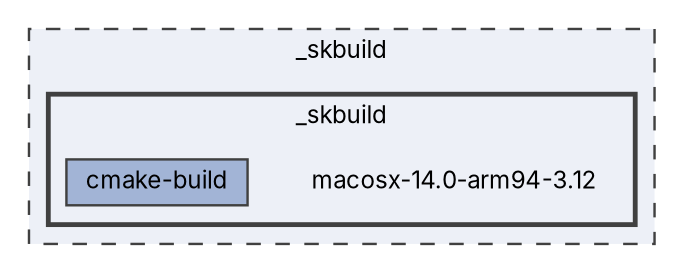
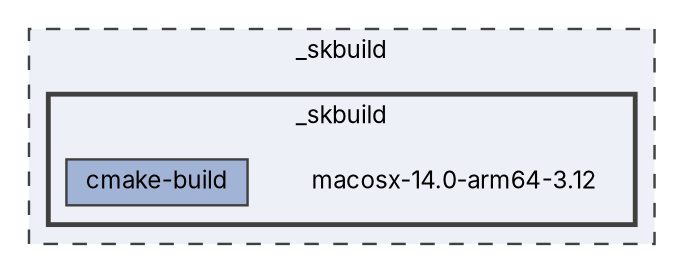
(454, 182) -> (454, 182)
